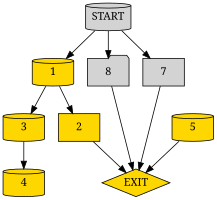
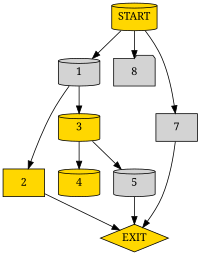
(108, 17) -> (134, 17)
(53, 72) -> (79, 72)
(121, 124) -> none
(193, 127) -> (134, 183)
none -> (104, 153)
